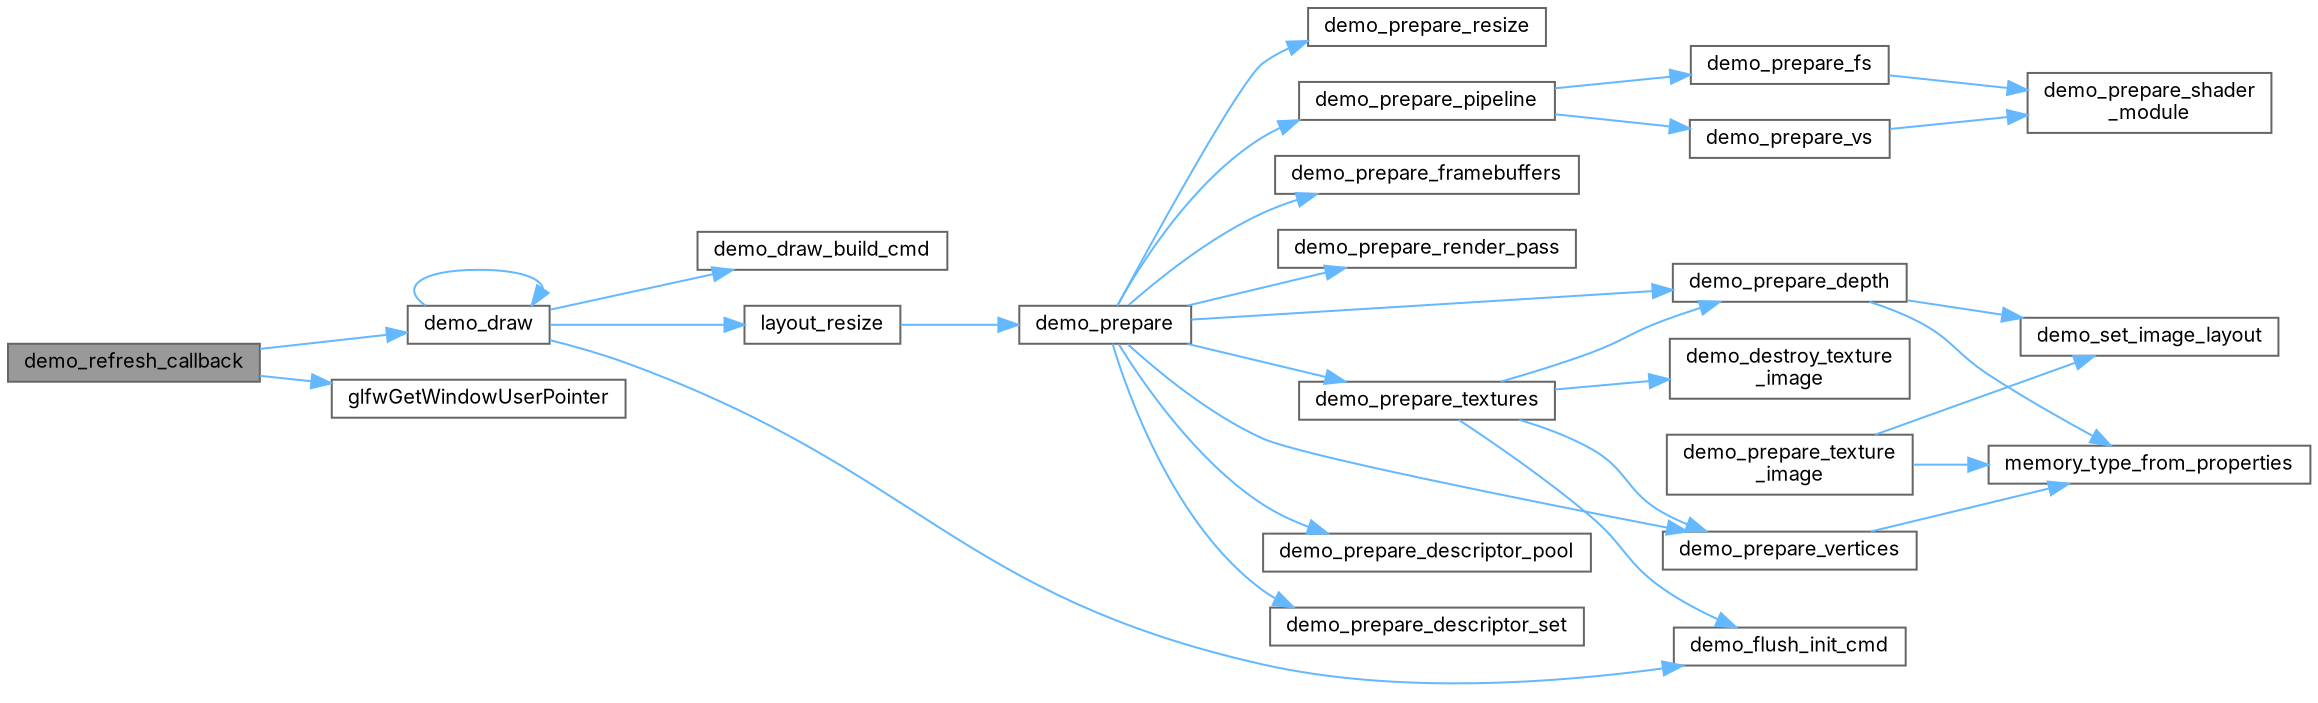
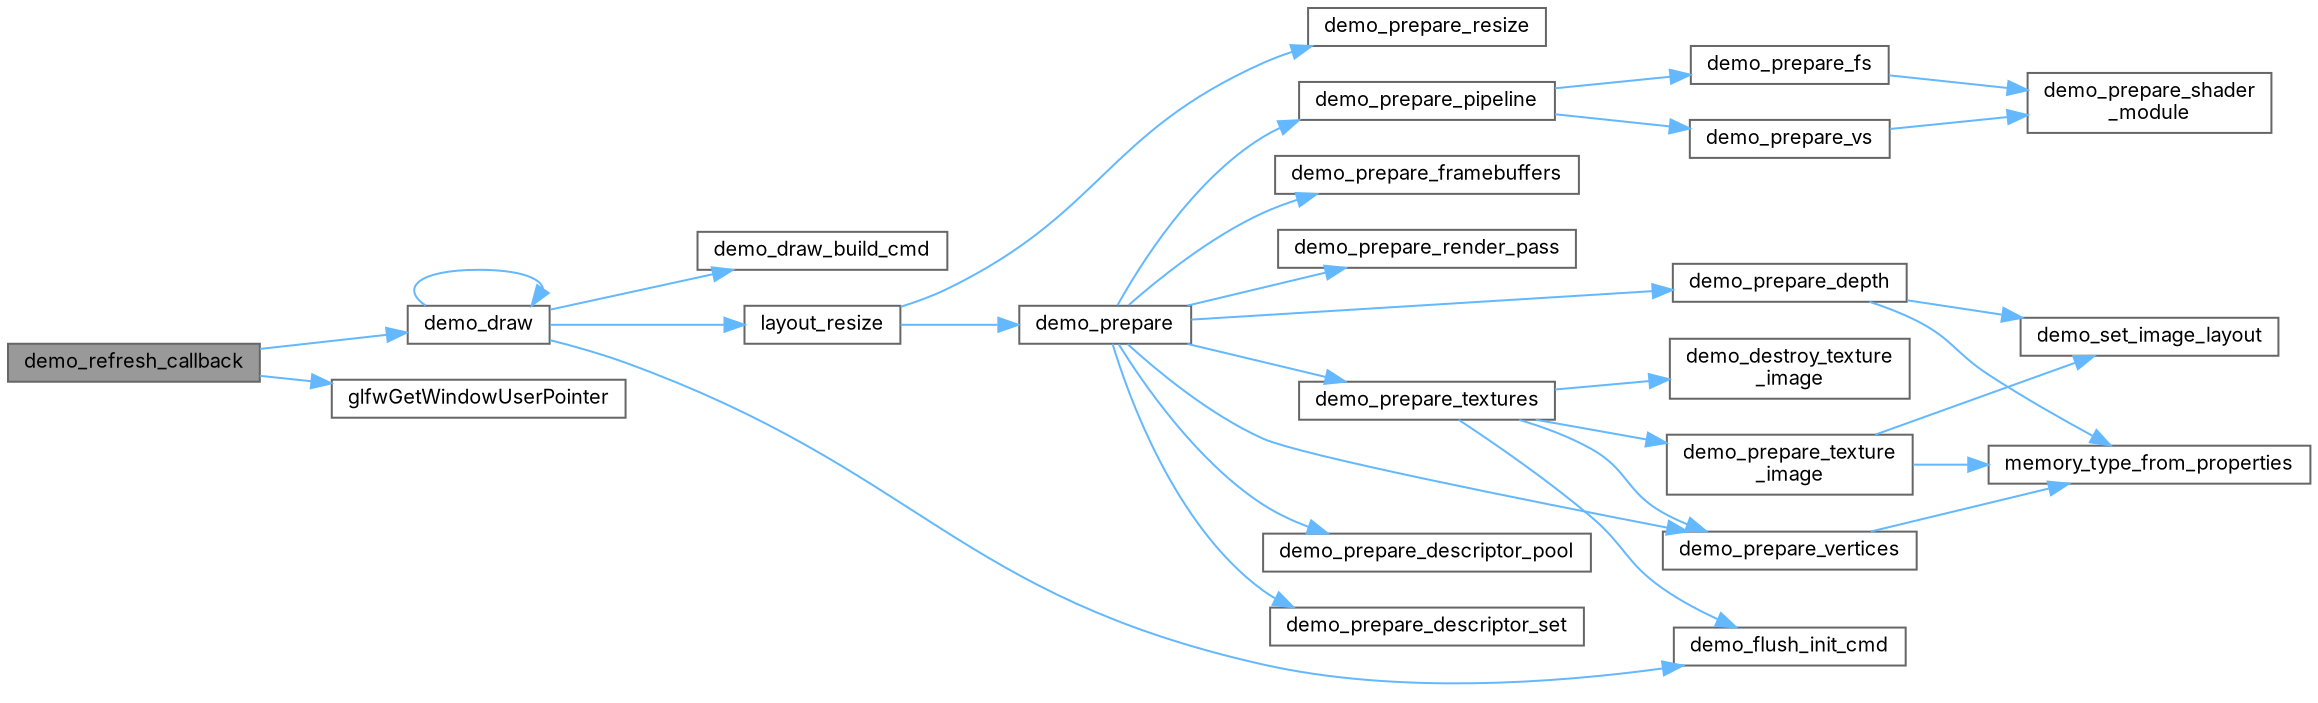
(1193, 169) -> (1097, 181)
(1602, 348) -> (1591, 430)
